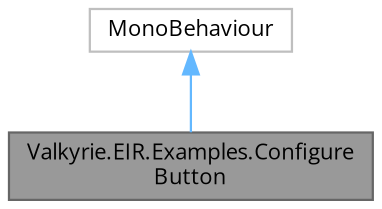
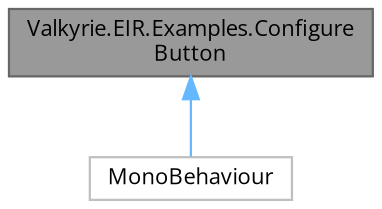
(191, 104) -> (191, 128)
